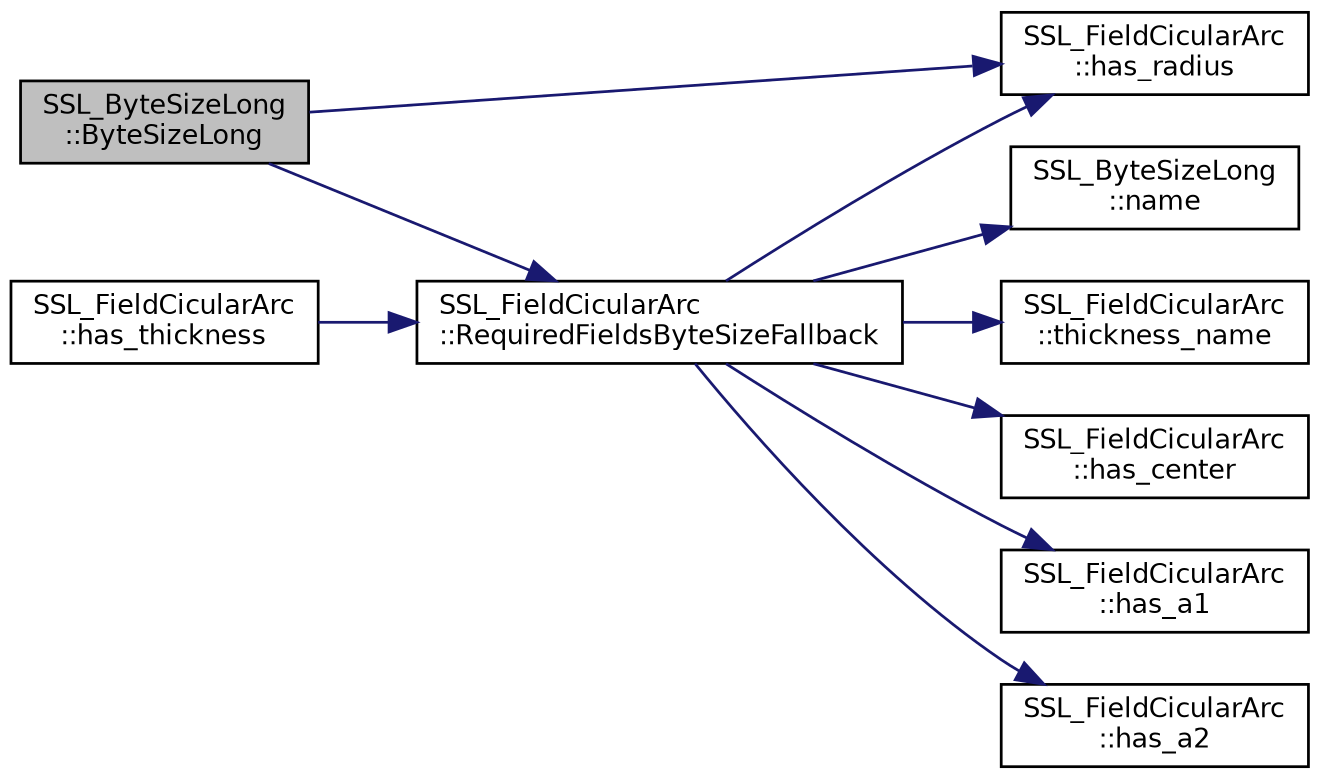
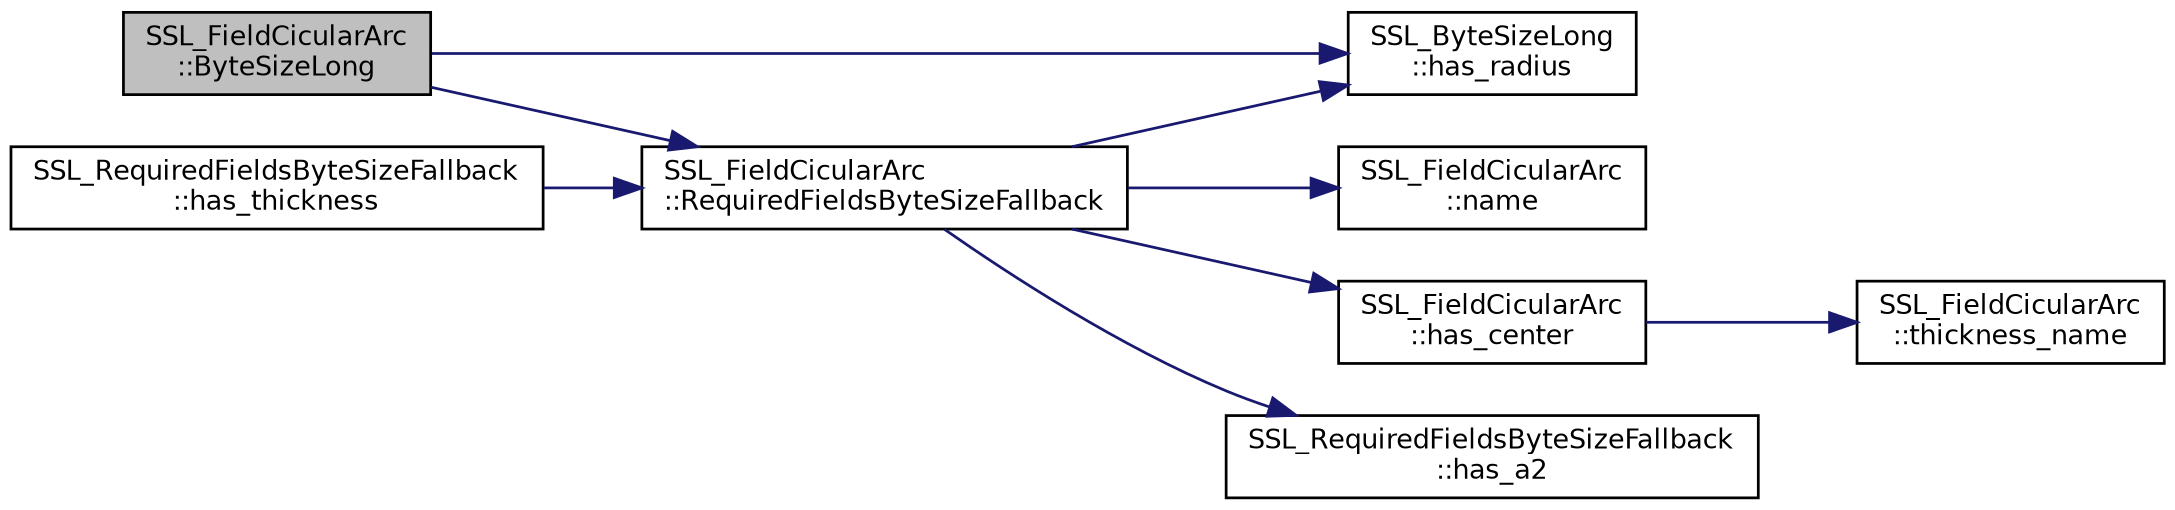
(1155, 53) -> (1492, 53)
(165, 122) -> (277, 53)
(1155, 188) -> (1492, 188)
(165, 322) -> (277, 188)
(938, 322) -> (1738, 322)
(1155, 591) -> none
(1155, 726) -> (1492, 457)
